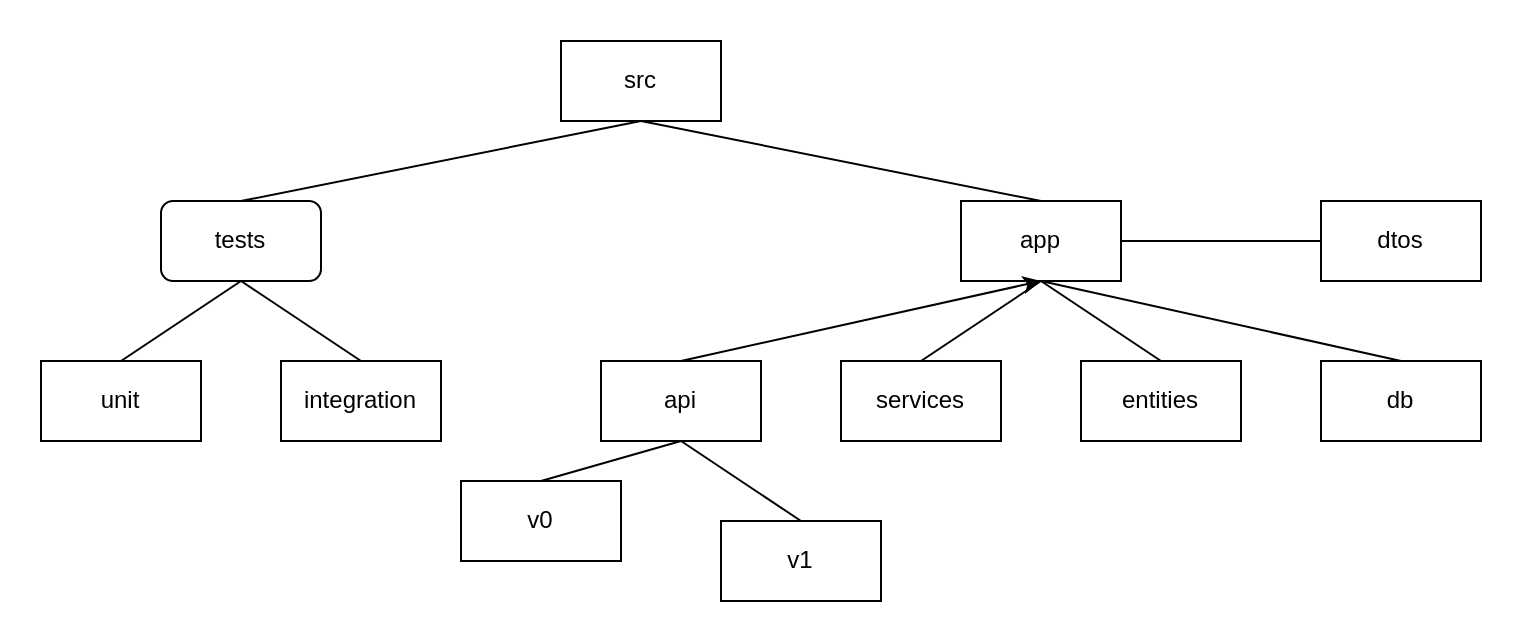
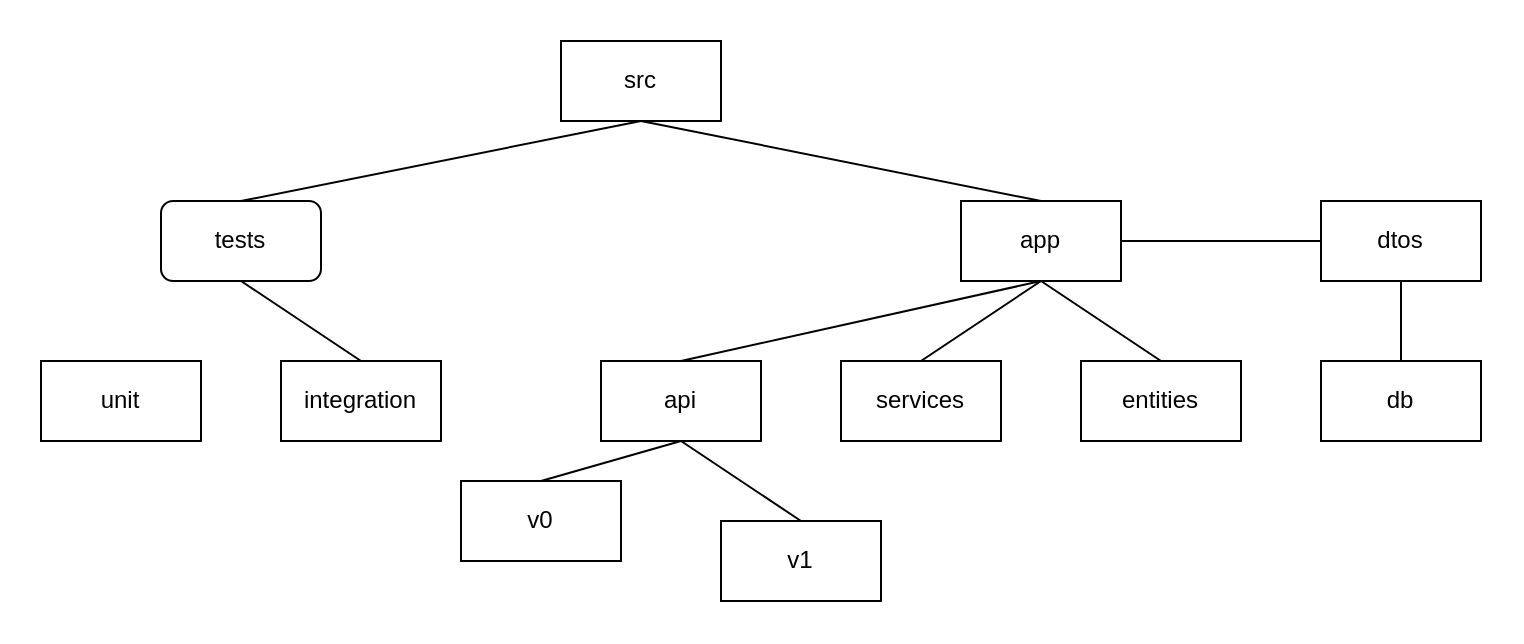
(1027, 284) -> (1028, 284)
(180, 322) -> none
(1224, 322) -> (1401, 321)
